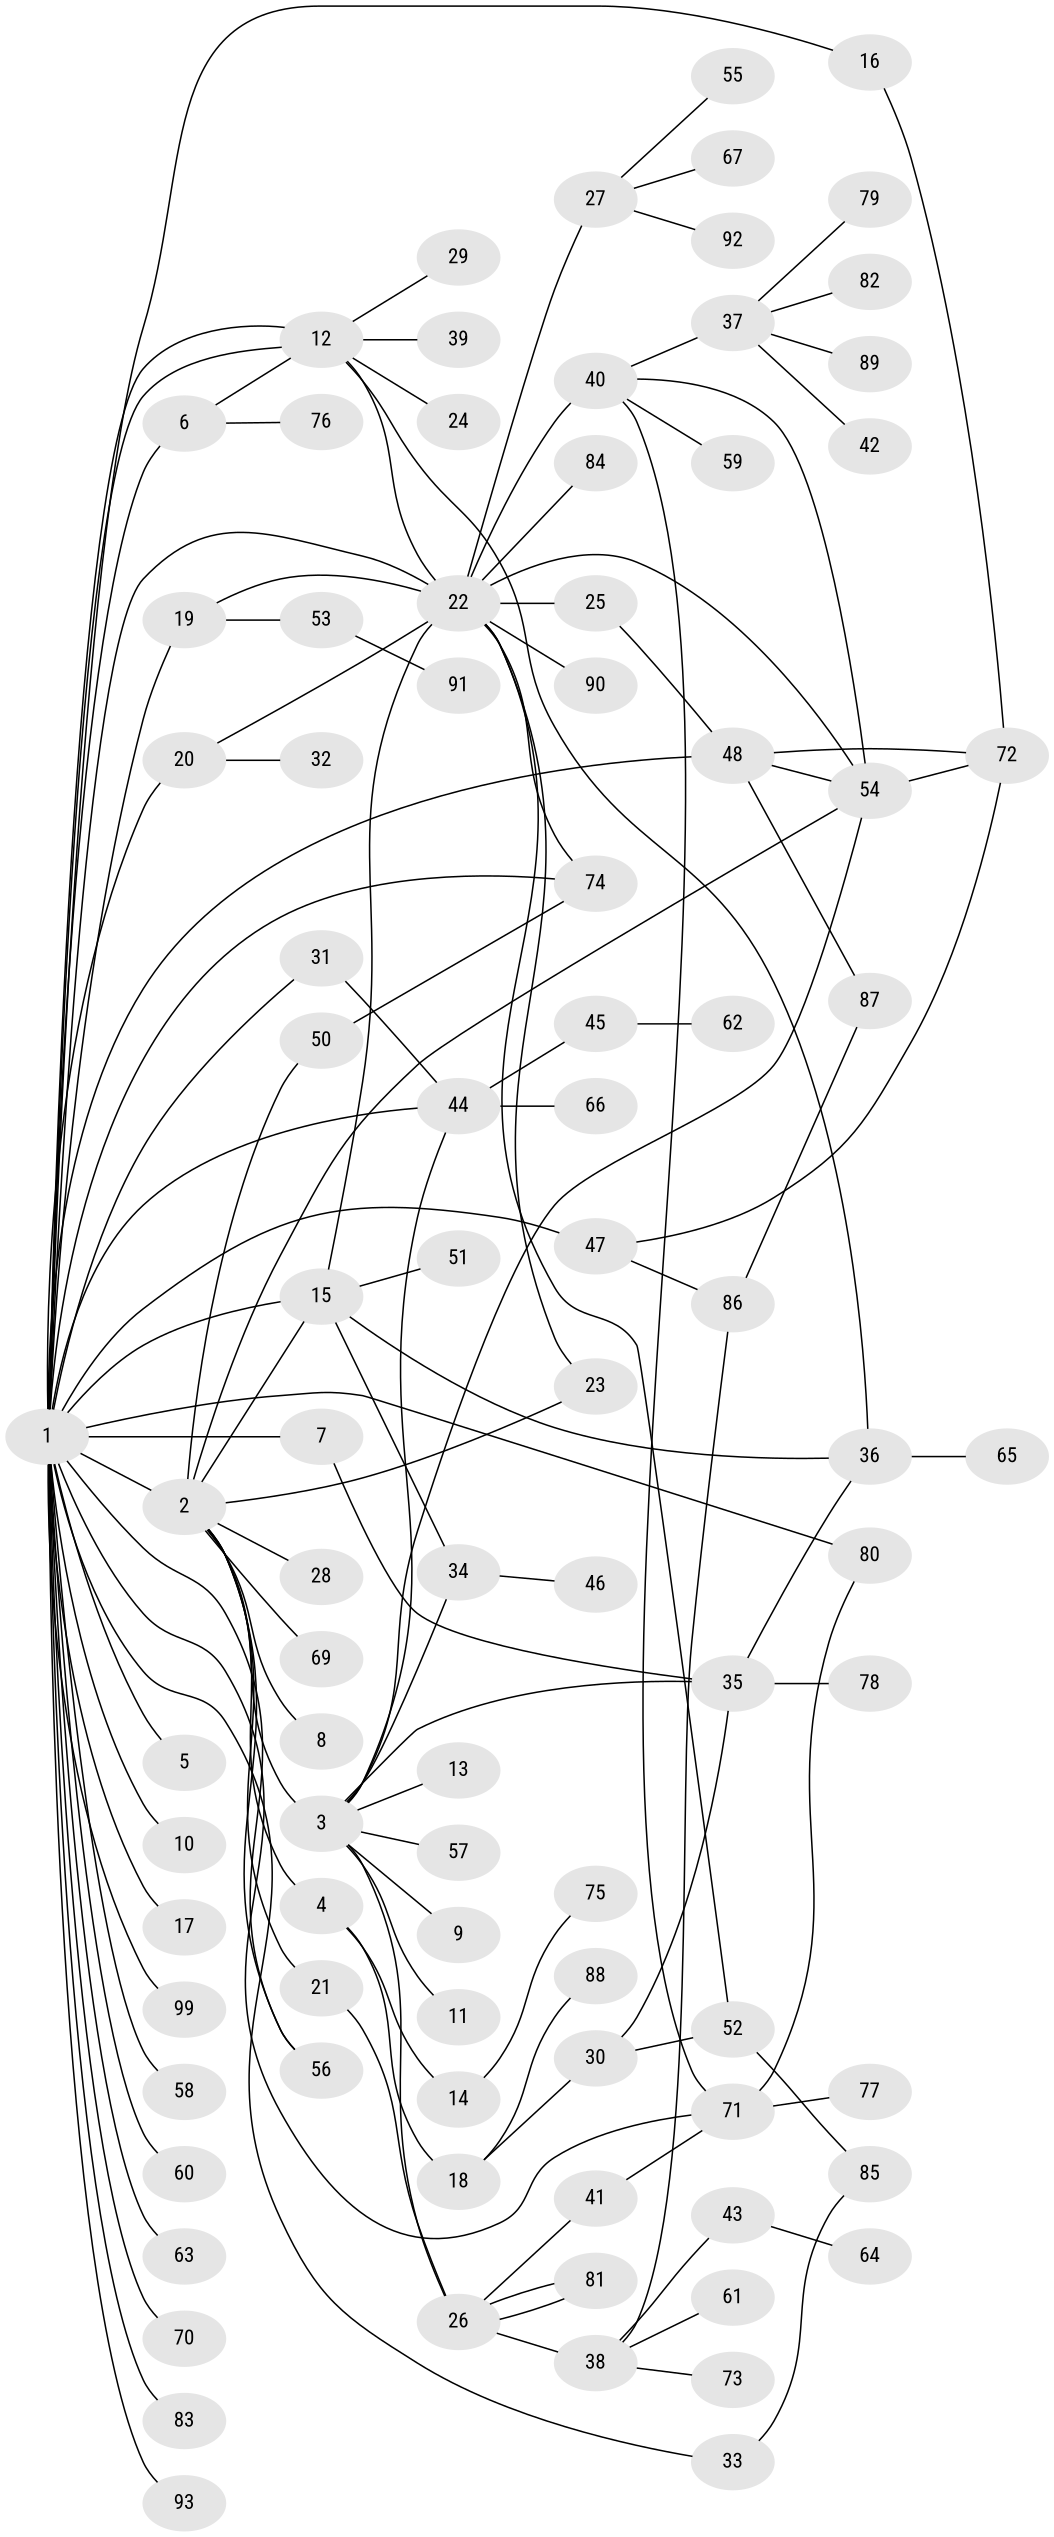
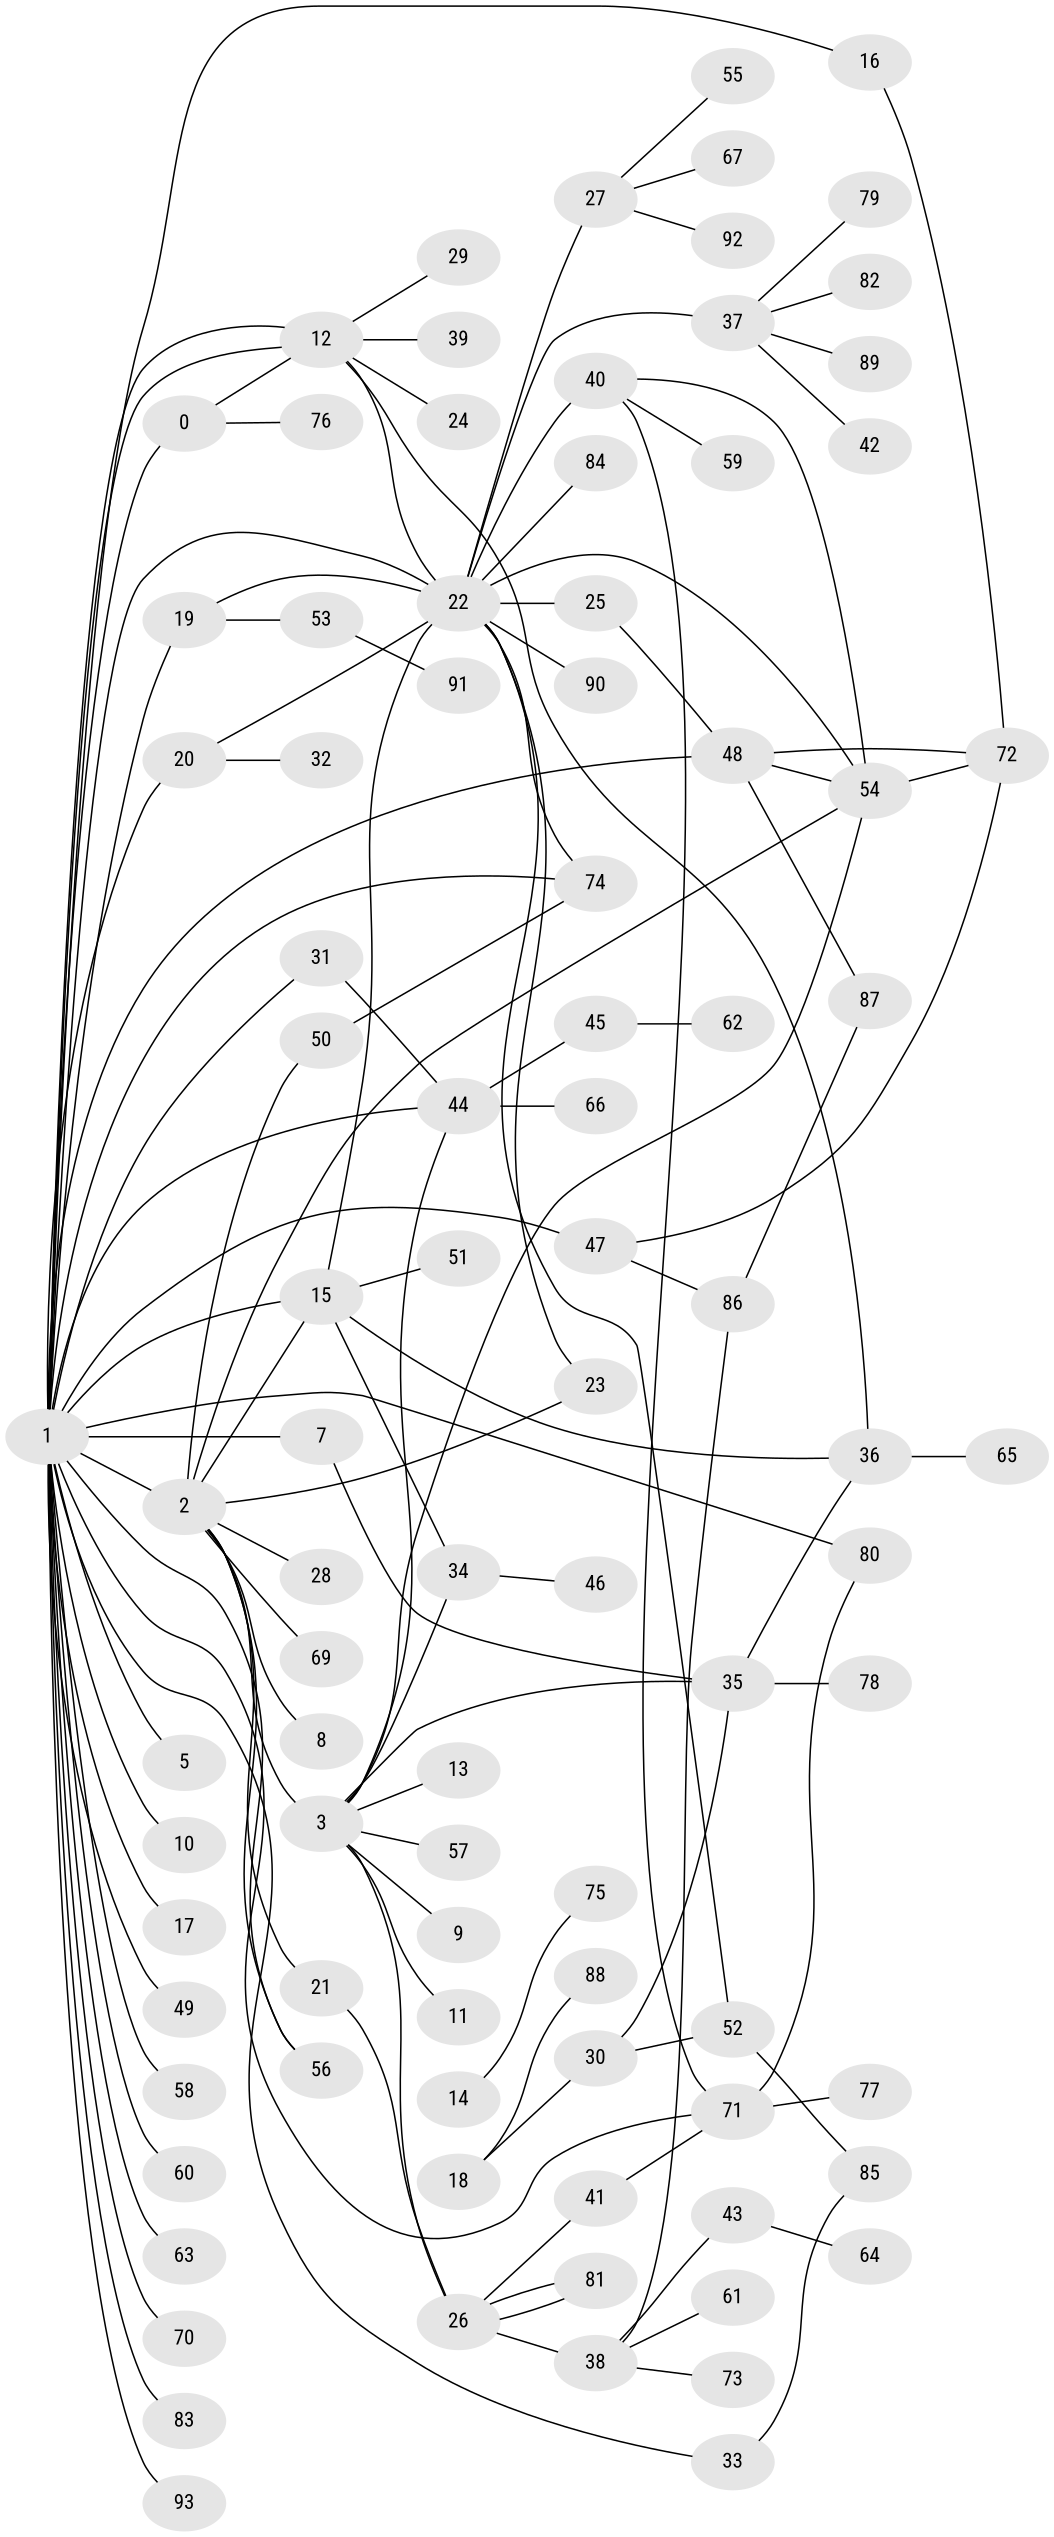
(664, 352) -> (542, 361)
(184, 424) -> (184, 424)
(321, 1906) -> none
(184, 2010) -> (184, 2010)
